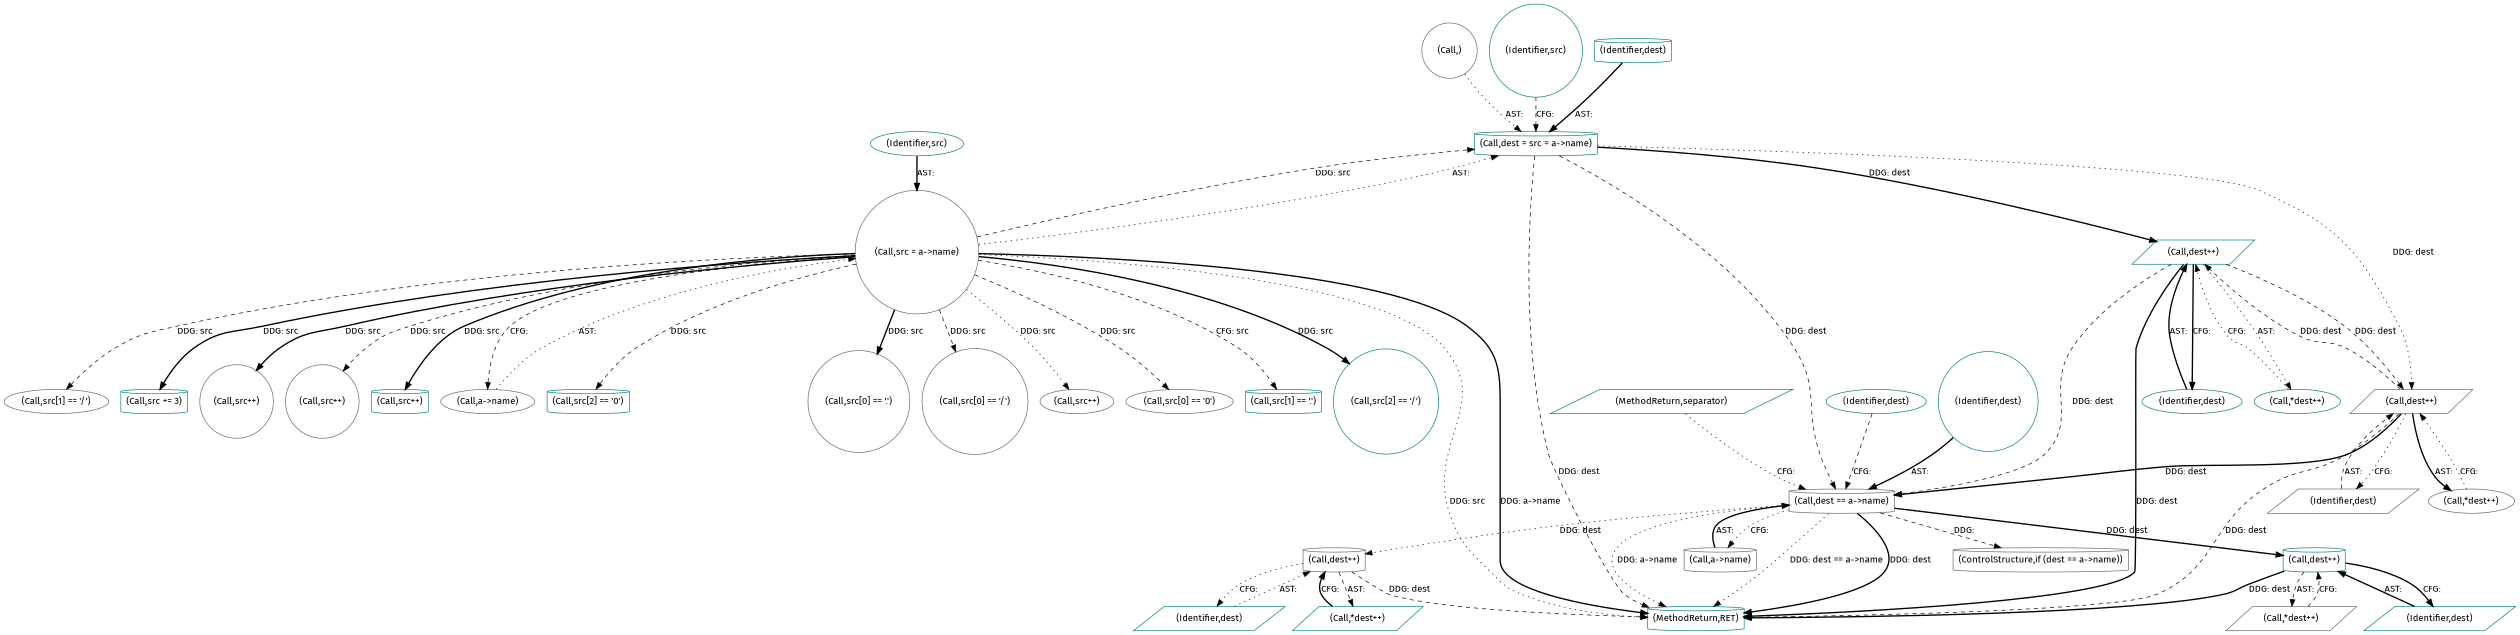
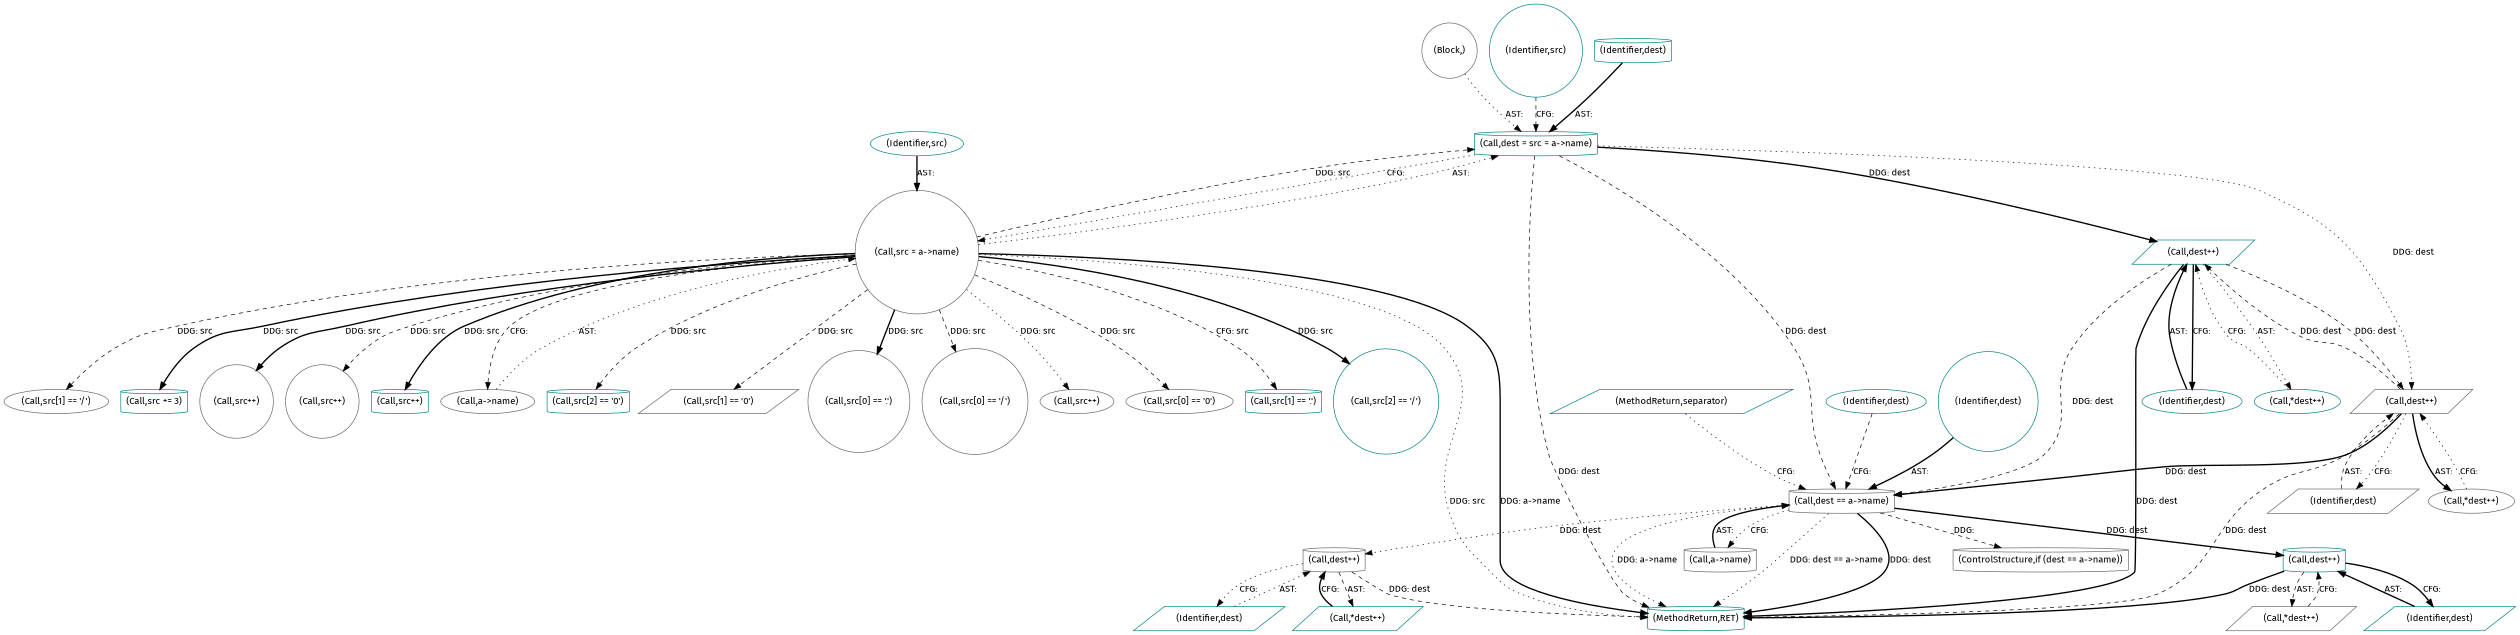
(1450, 51) -> (1450, 51)
none -> (1230, 197)
none -> (719, 402)
